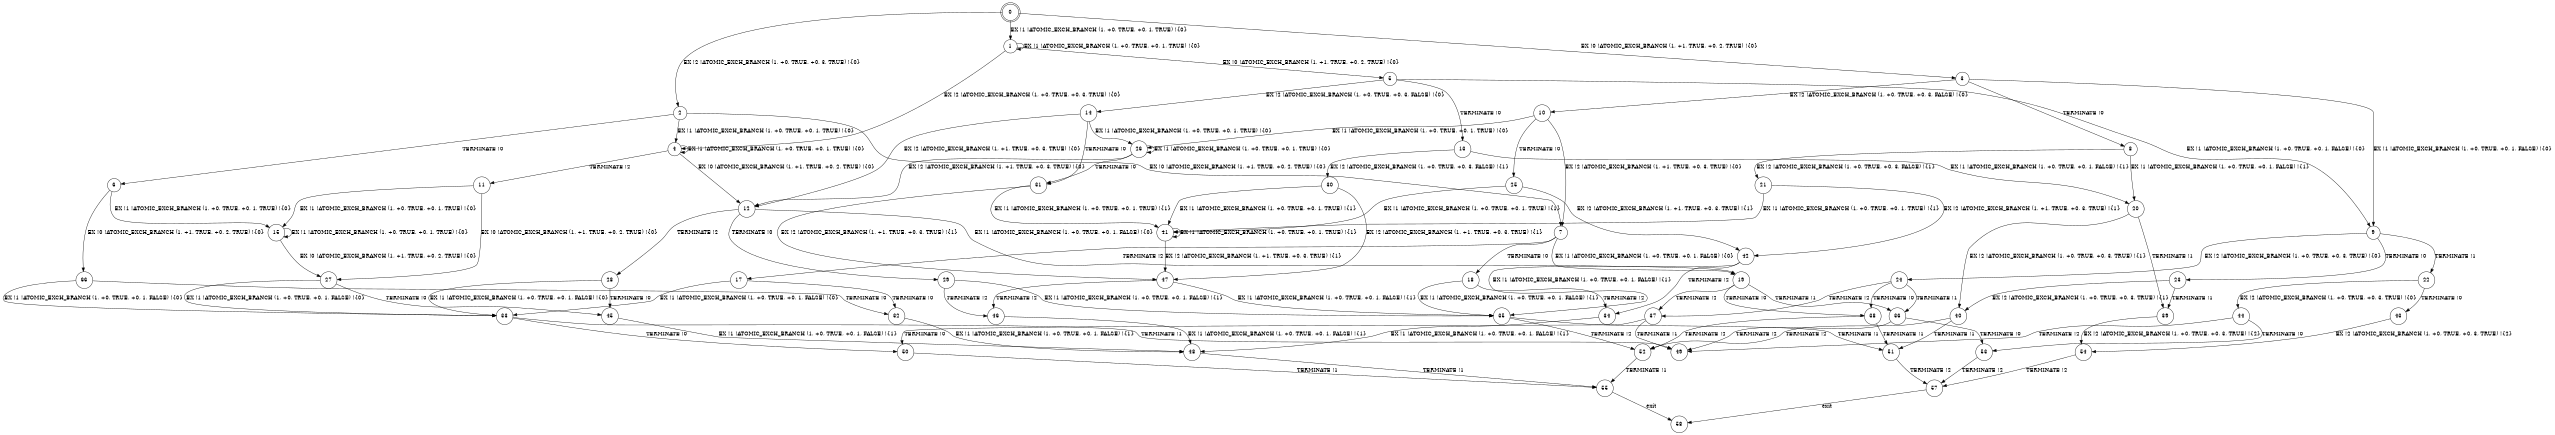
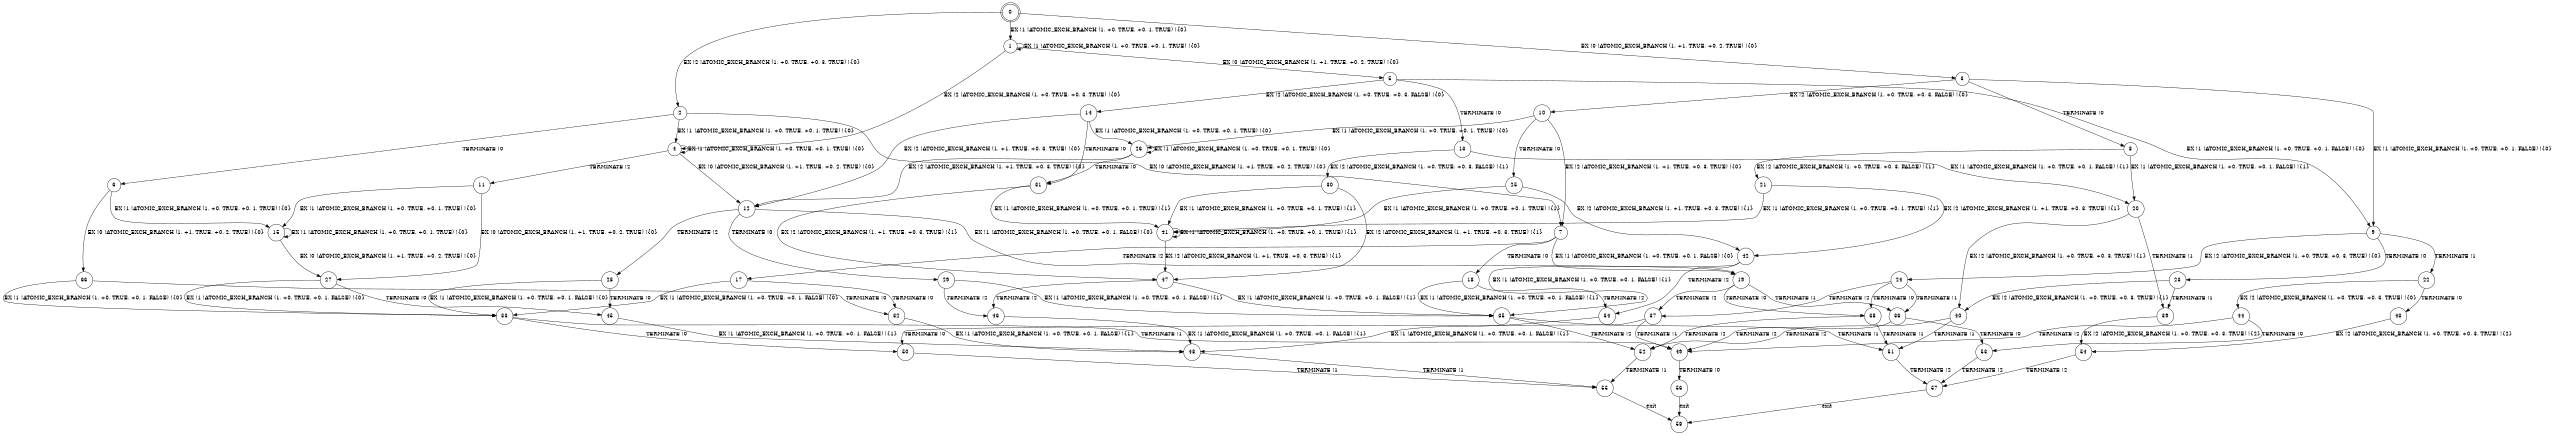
none -> (1679, 388)
